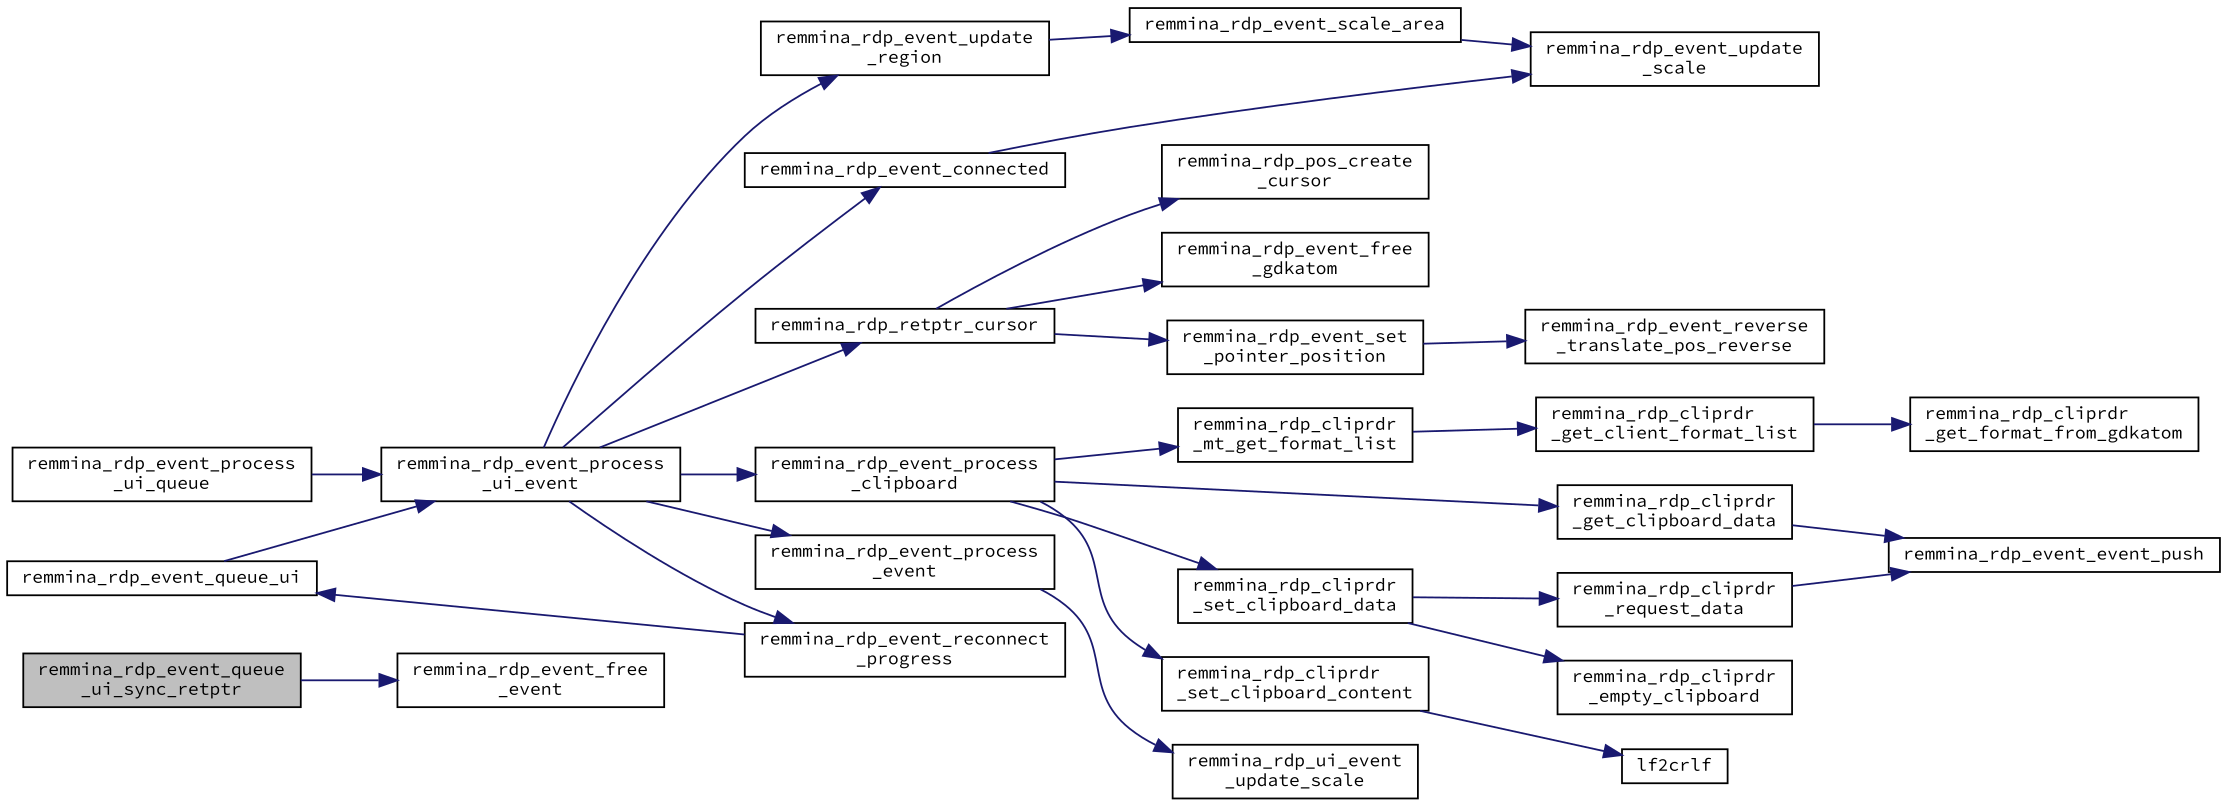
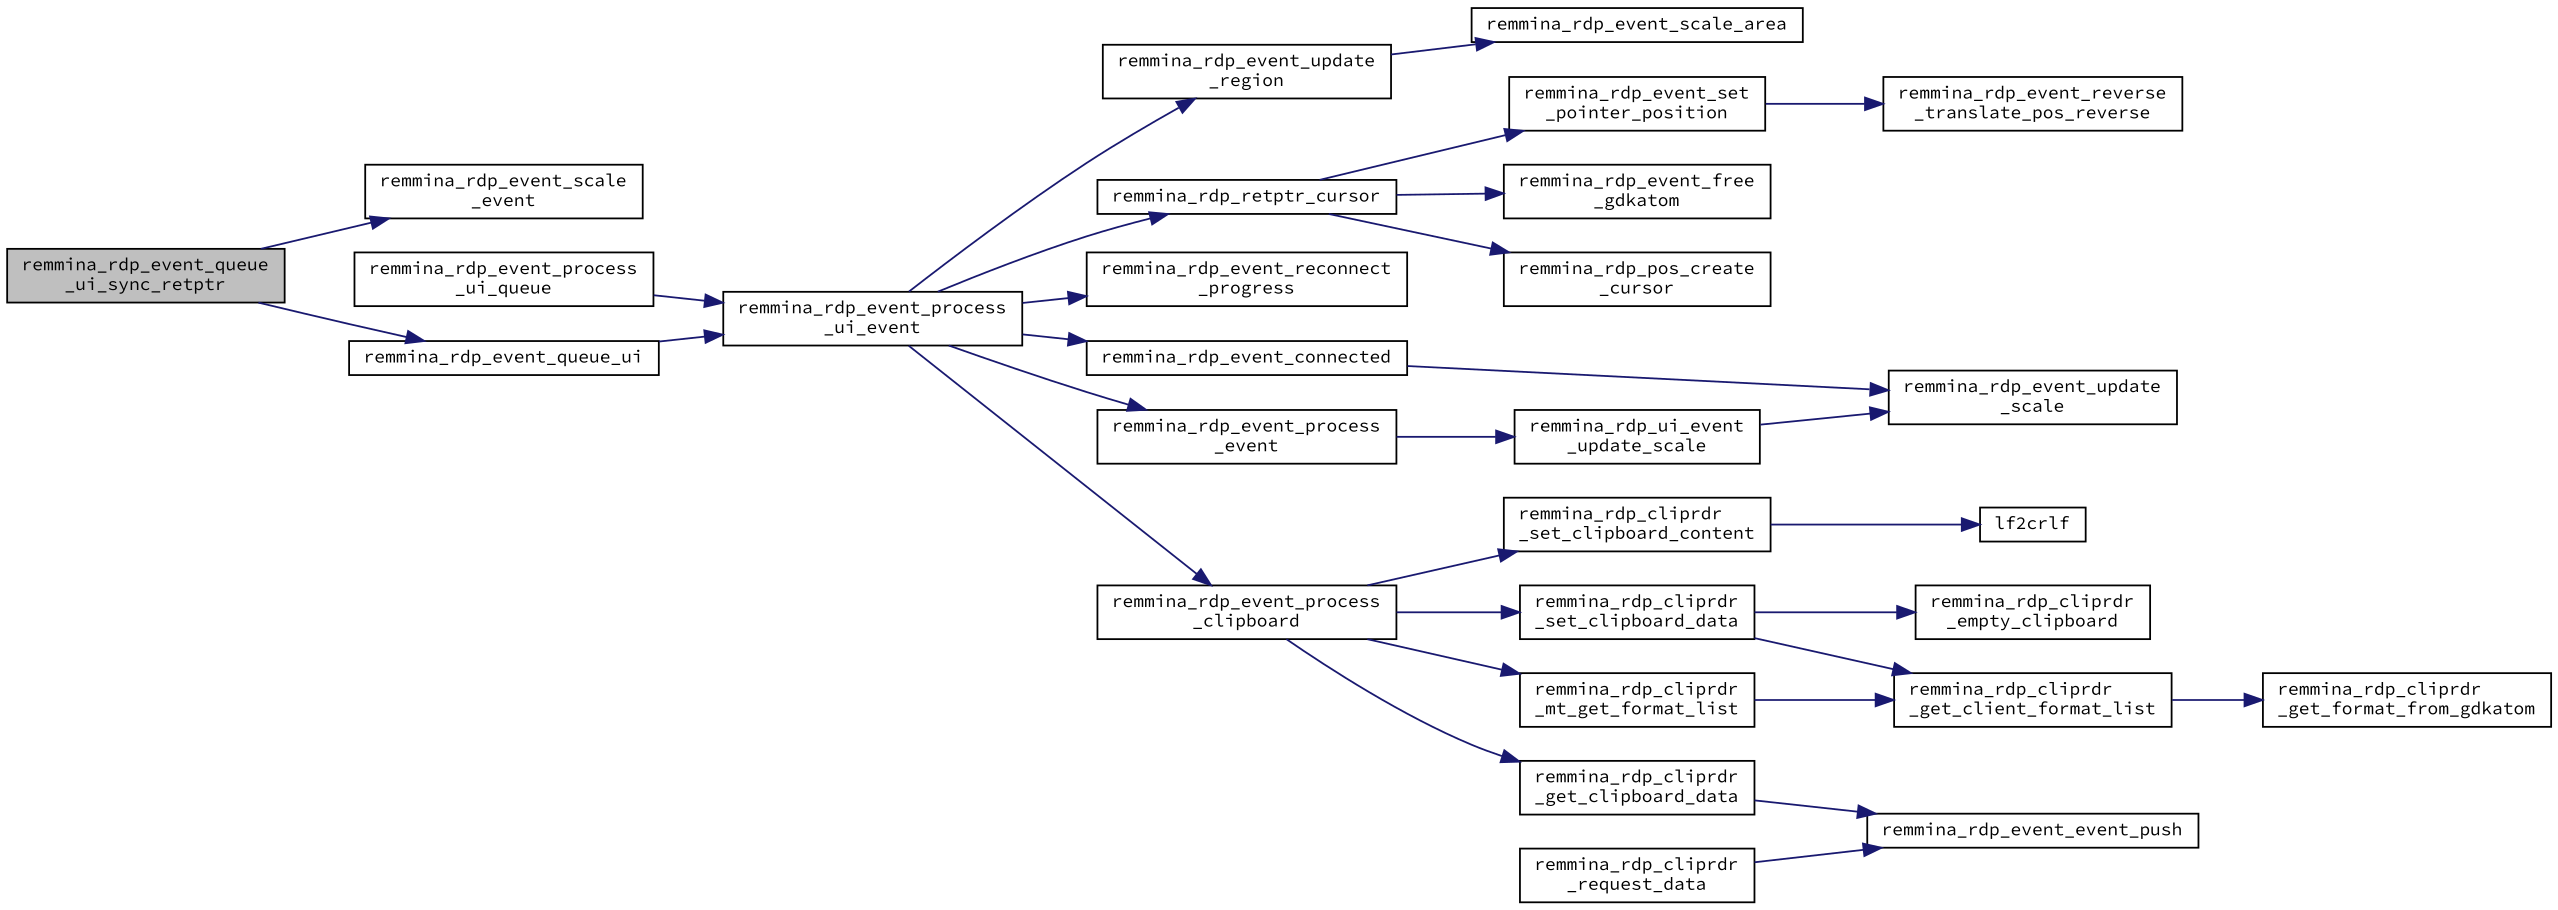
(1487, 42) -> (1815, 419)
(1476, 598) -> (1824, 654)
(540, 615) -> (332, 320)
(531, 680) -> (504, 192)
